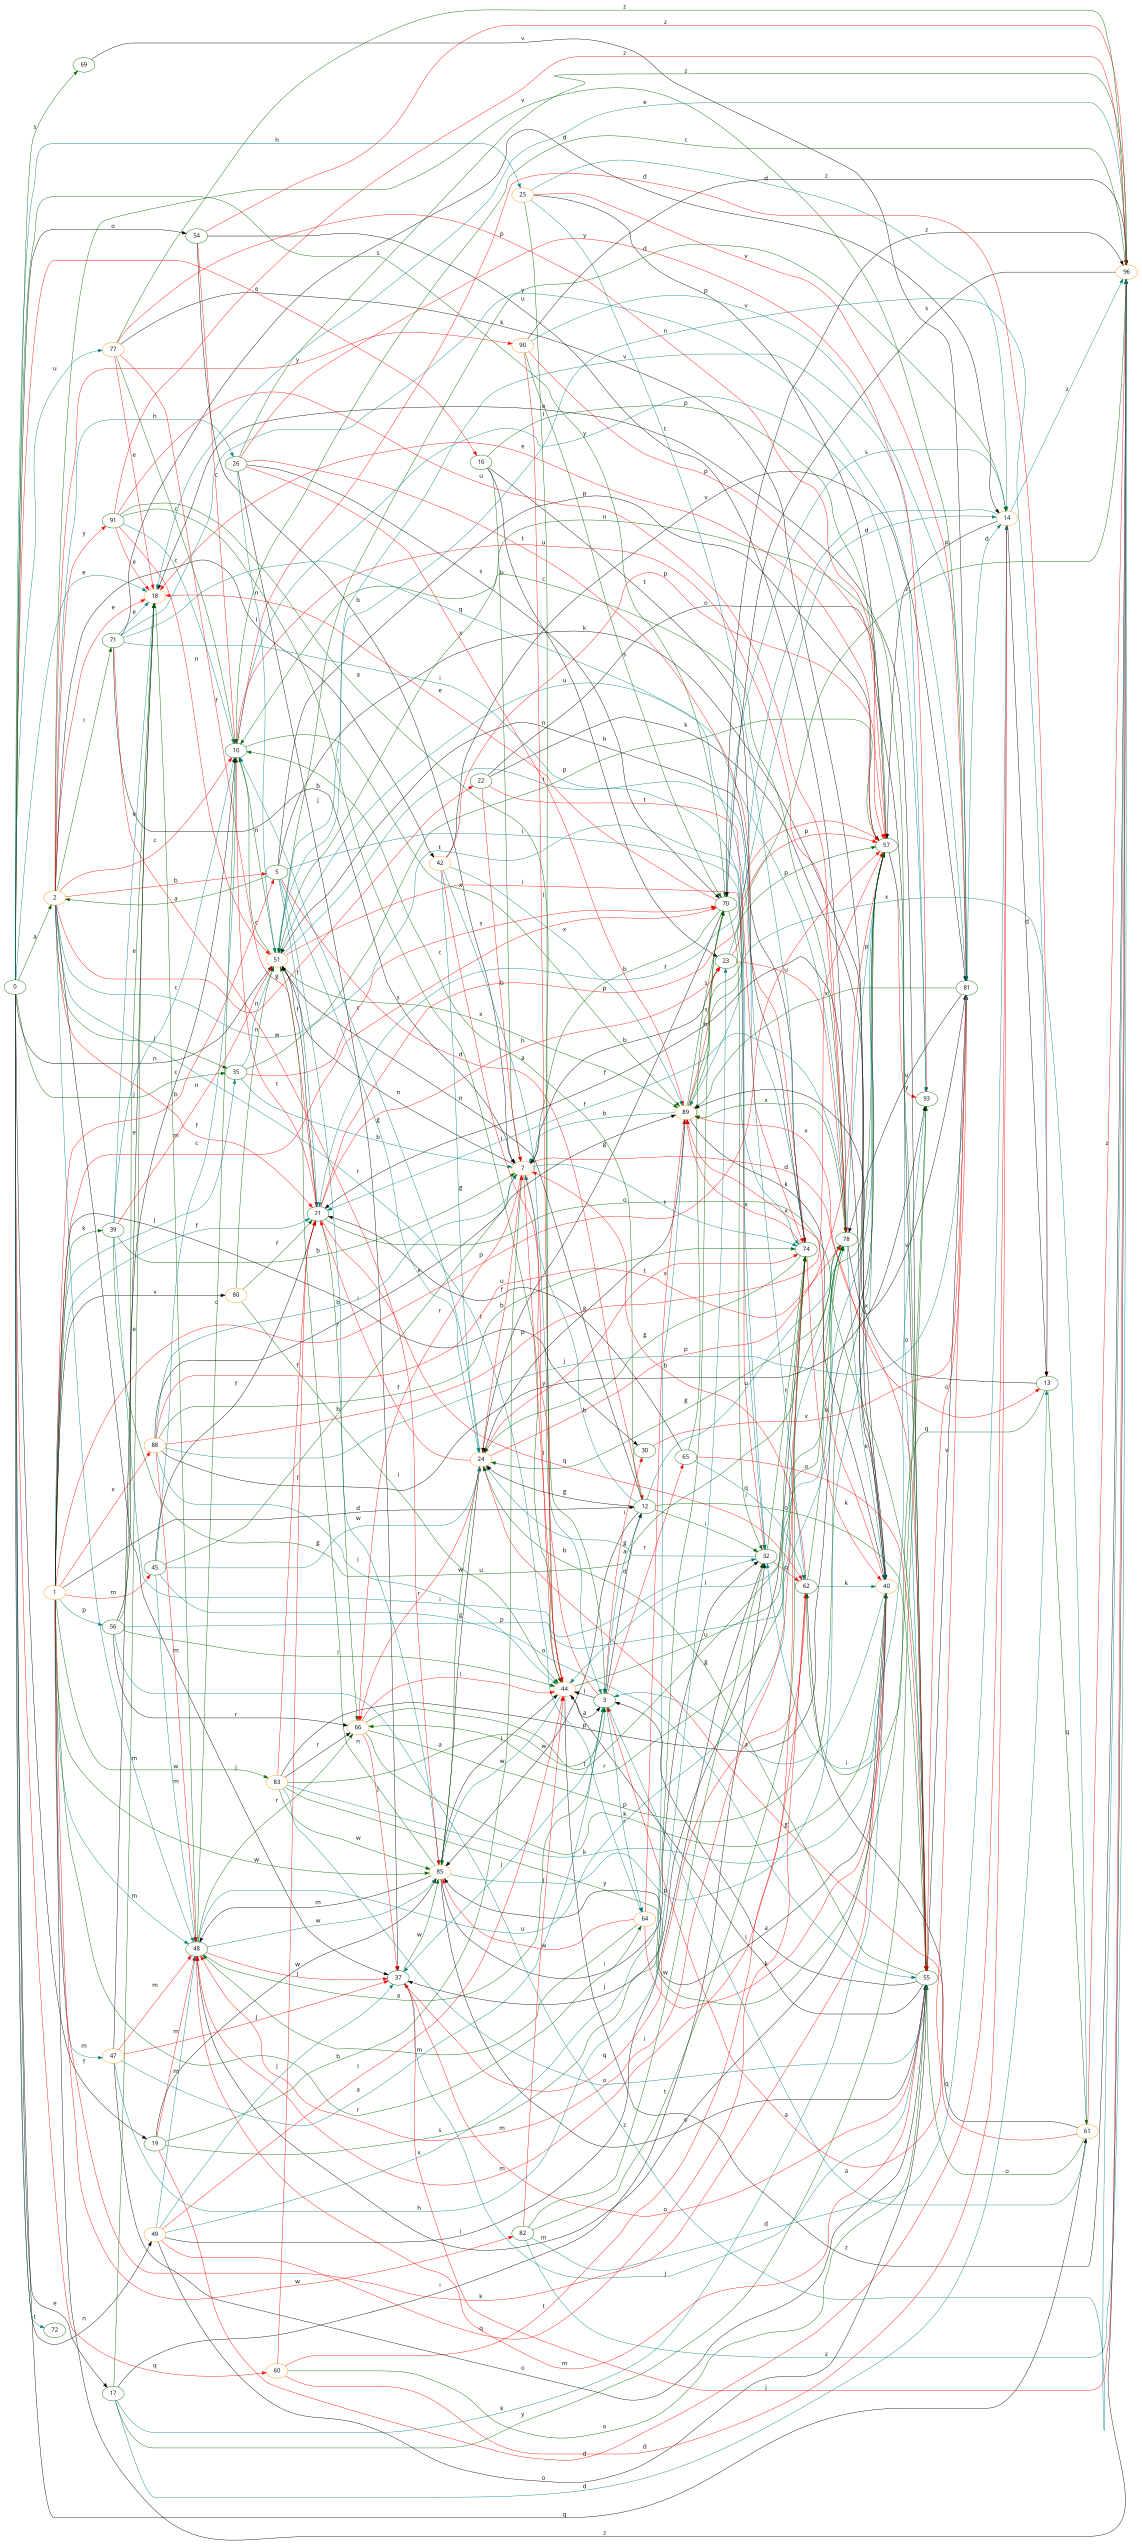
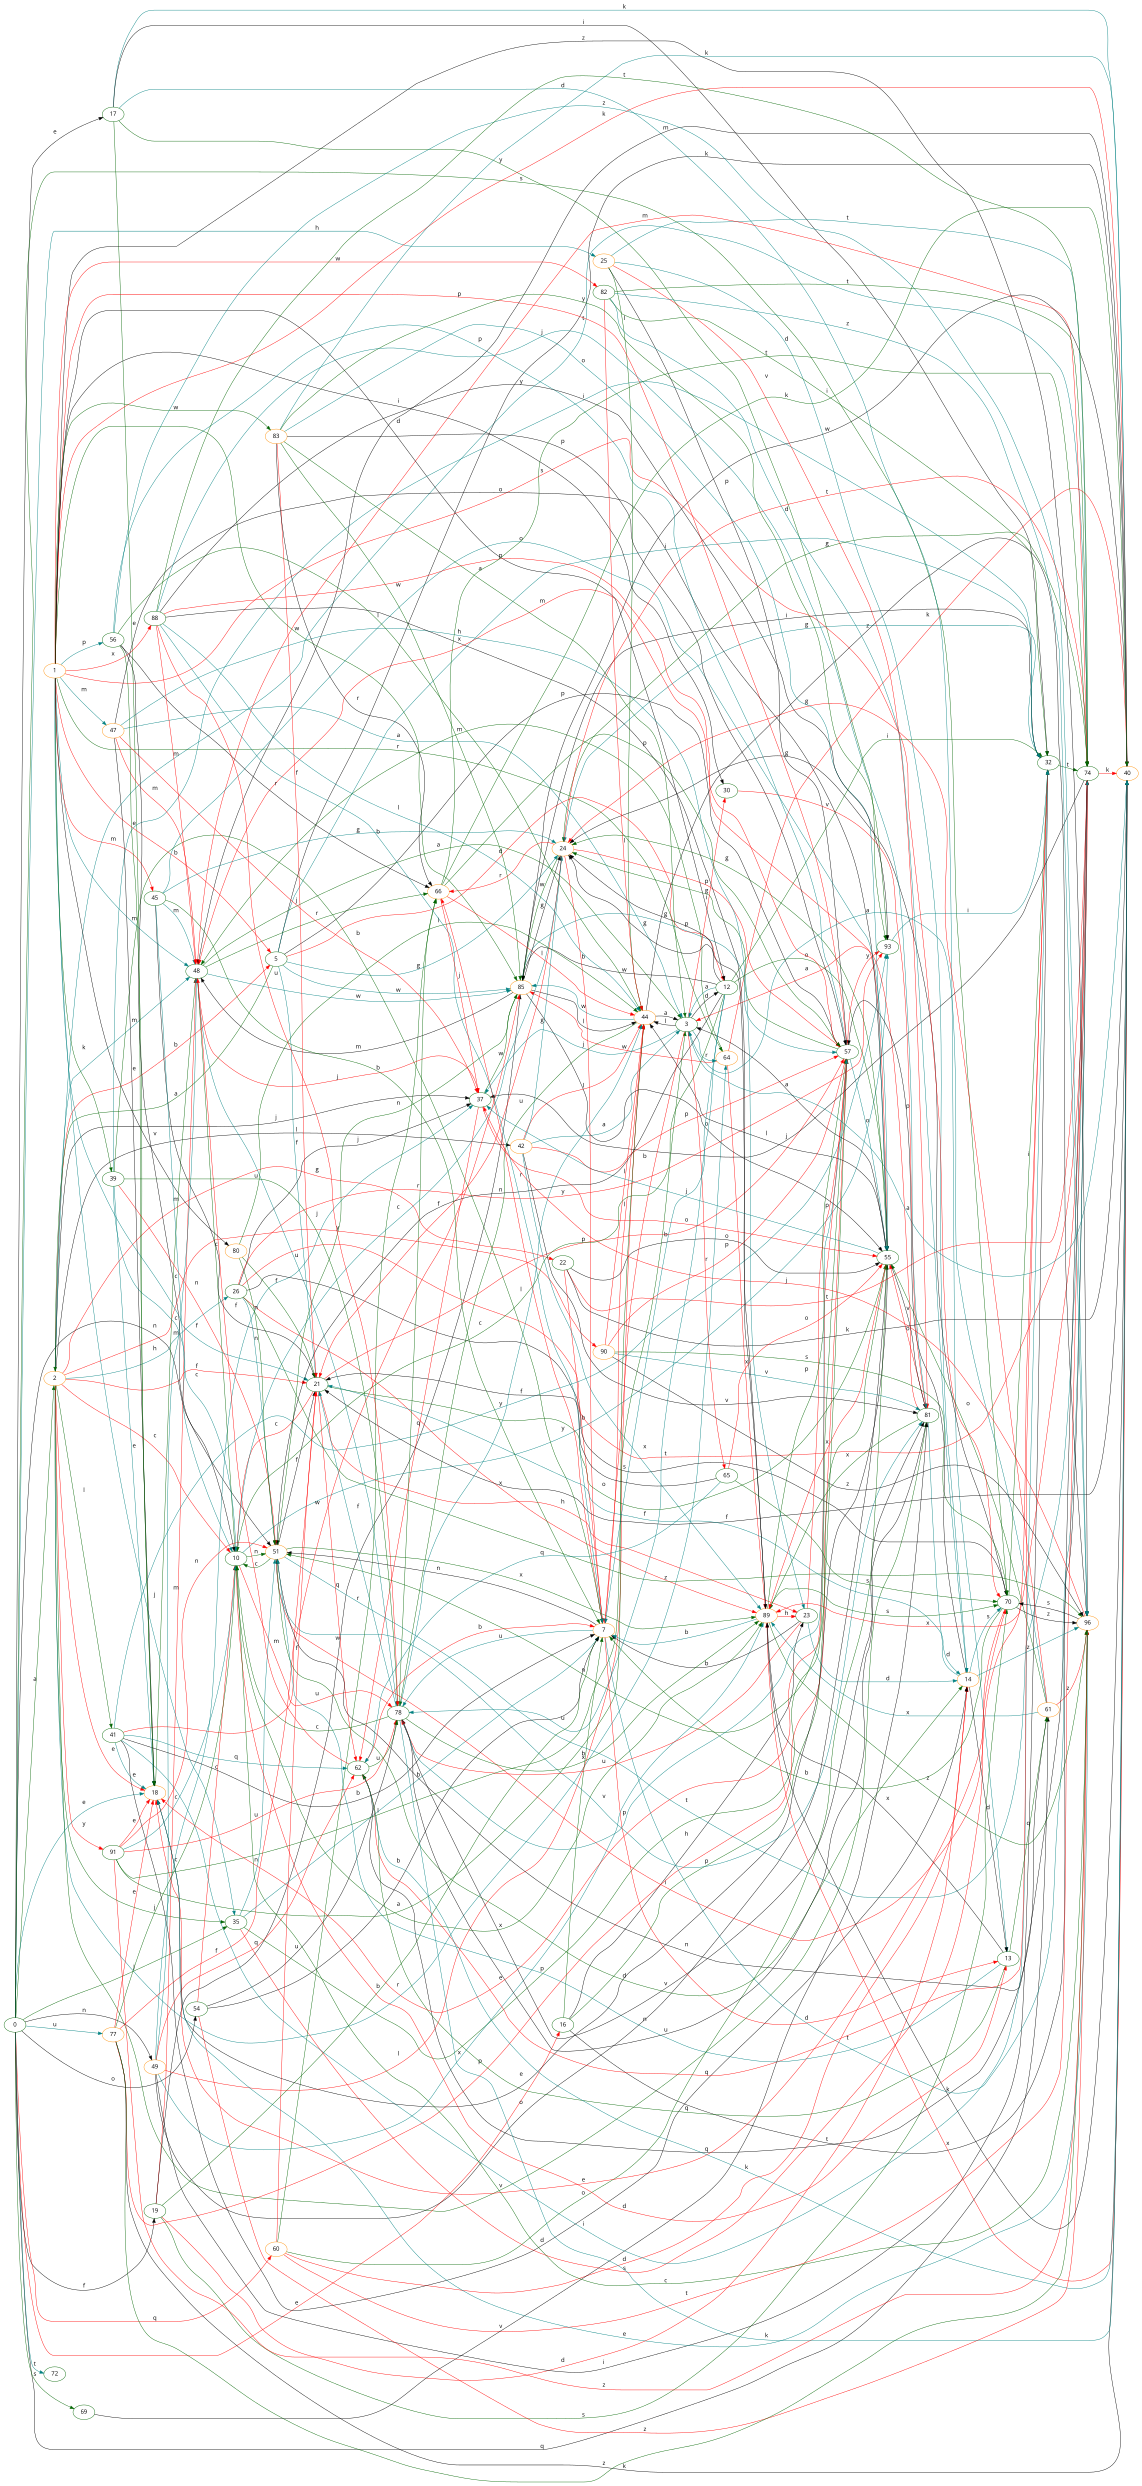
(113, 640) -> (113, 1735)
(646, 695) -> (488, 1643)
(155, 1445) -> (155, 618)
(346, 1543) -> (364, 1640)
